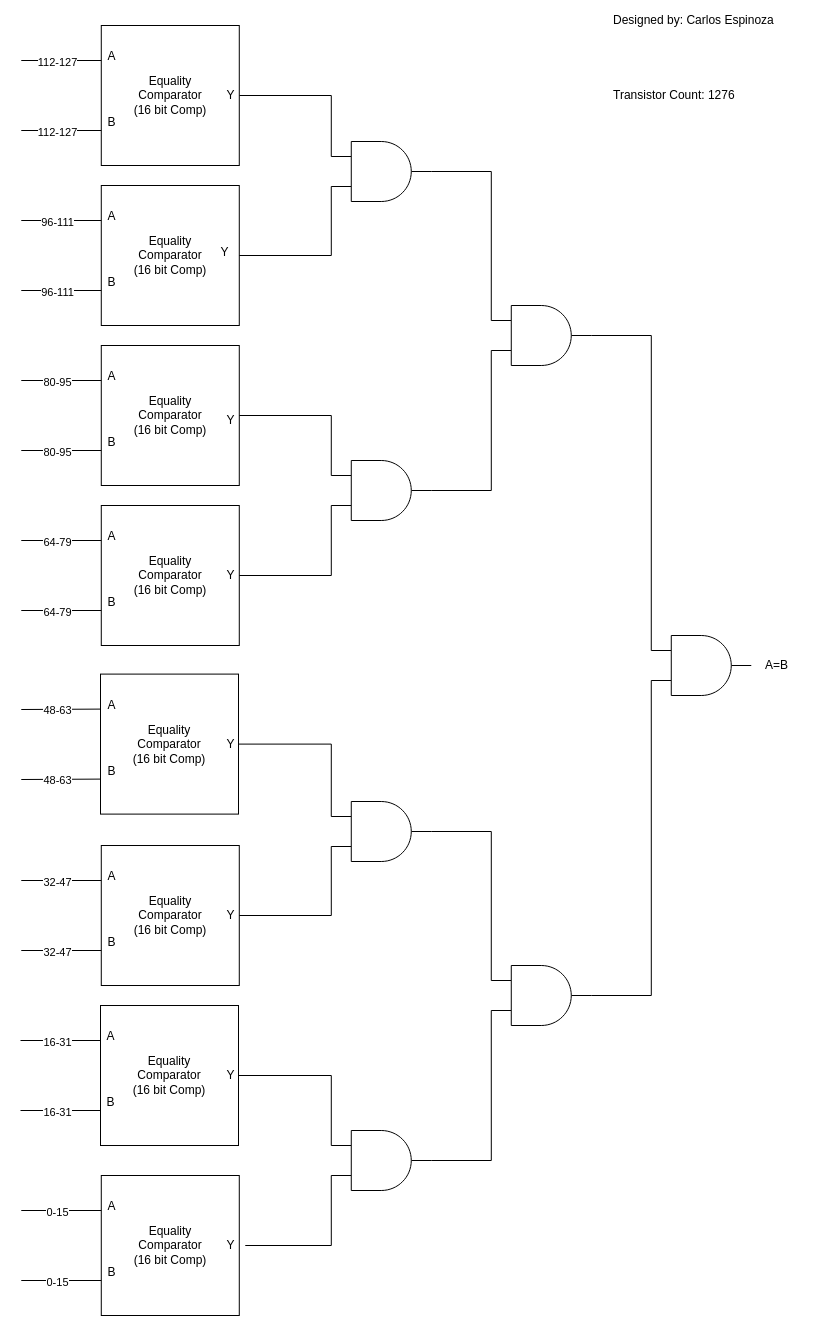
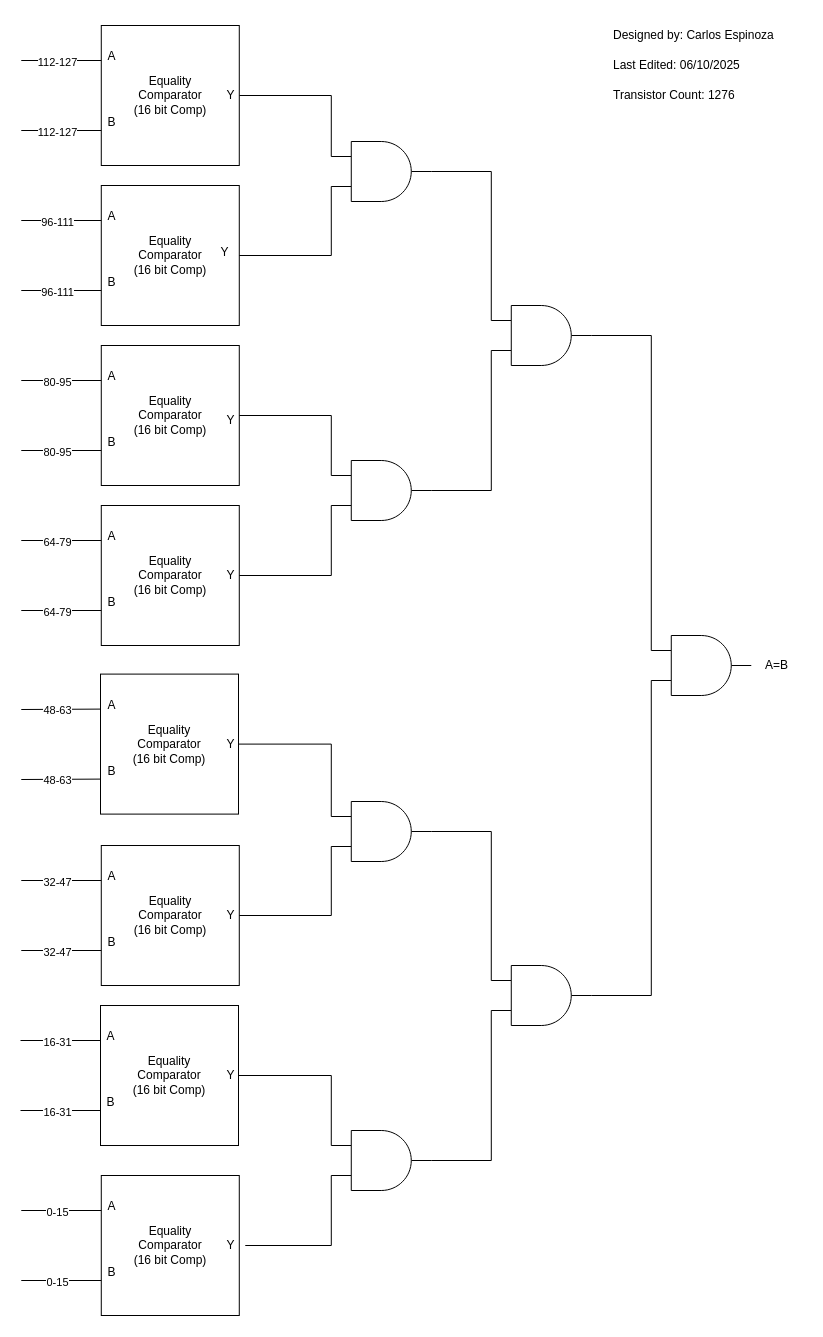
(701, 21) -> (701, 36)
none -> (686, 66)
